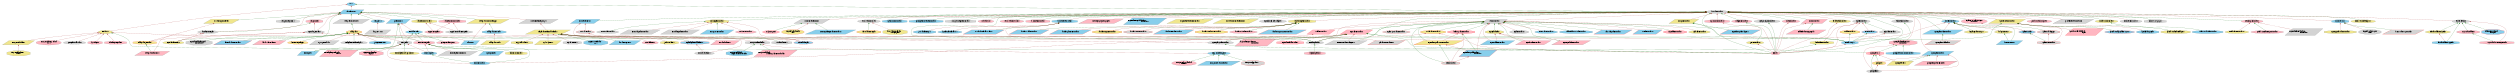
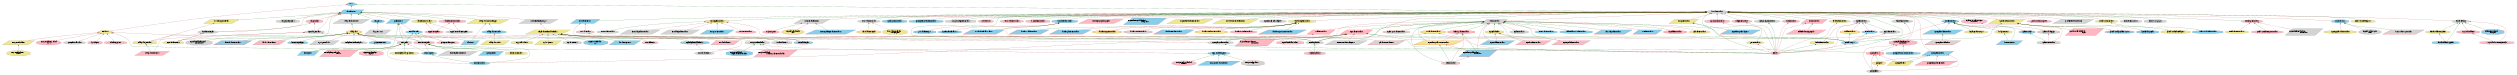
(1145, 21) -> (1145, 21)
(116, 43) -> (116, 43)
(298, 43) -> (298, 43)
(669, 43) -> none
